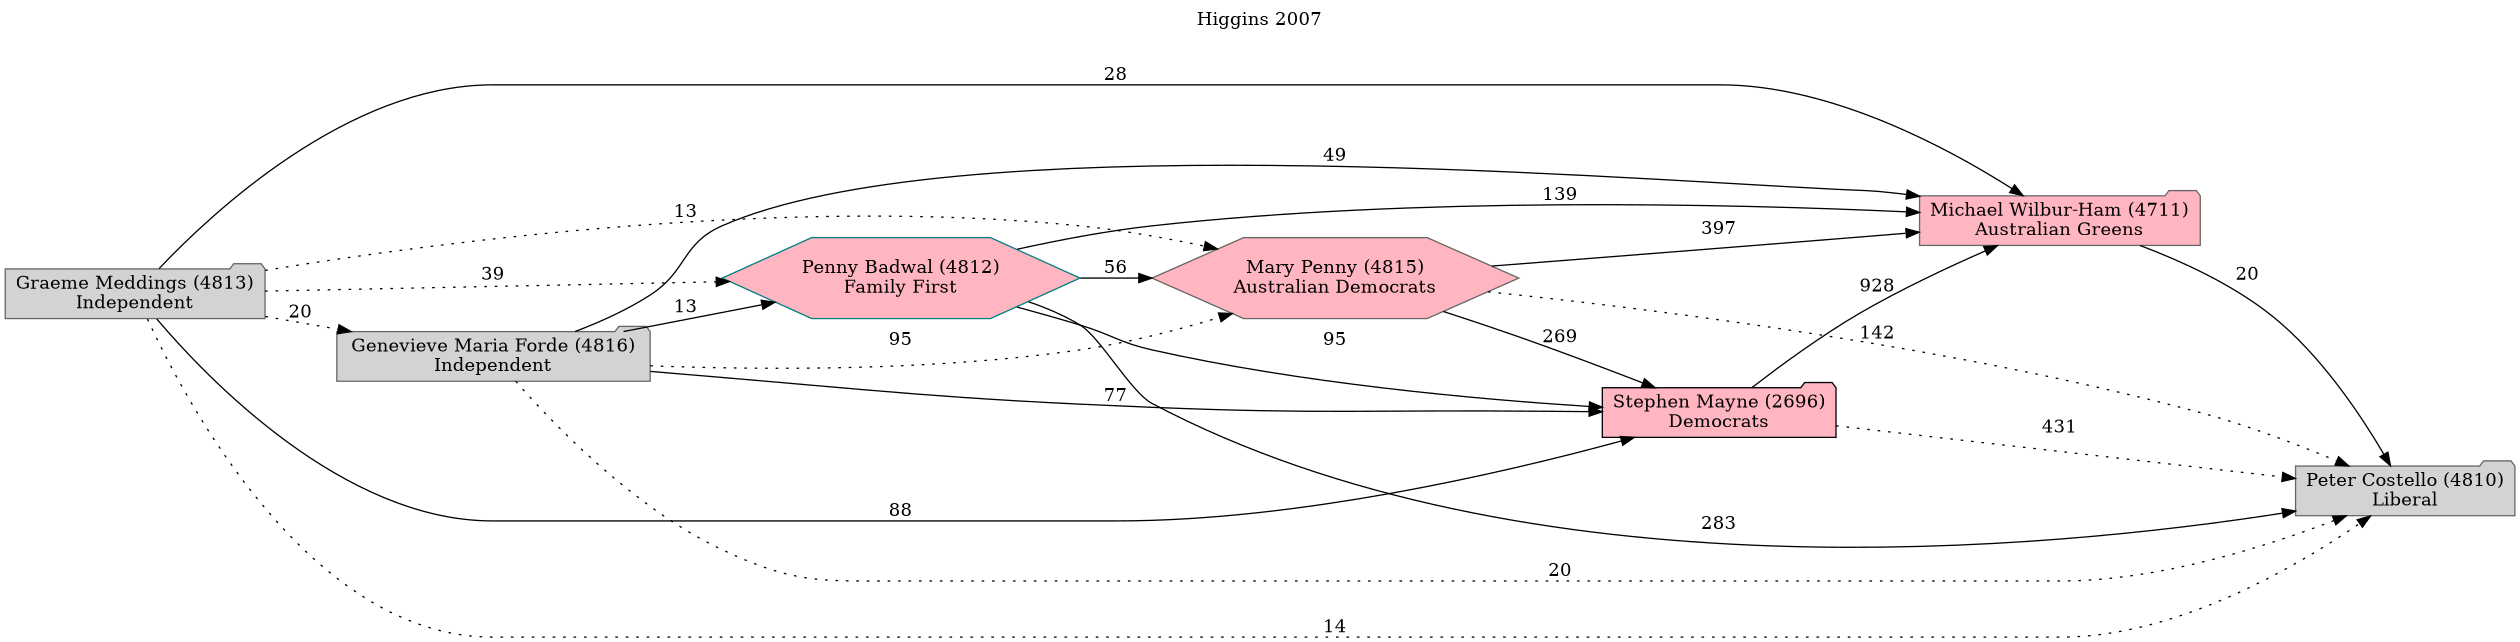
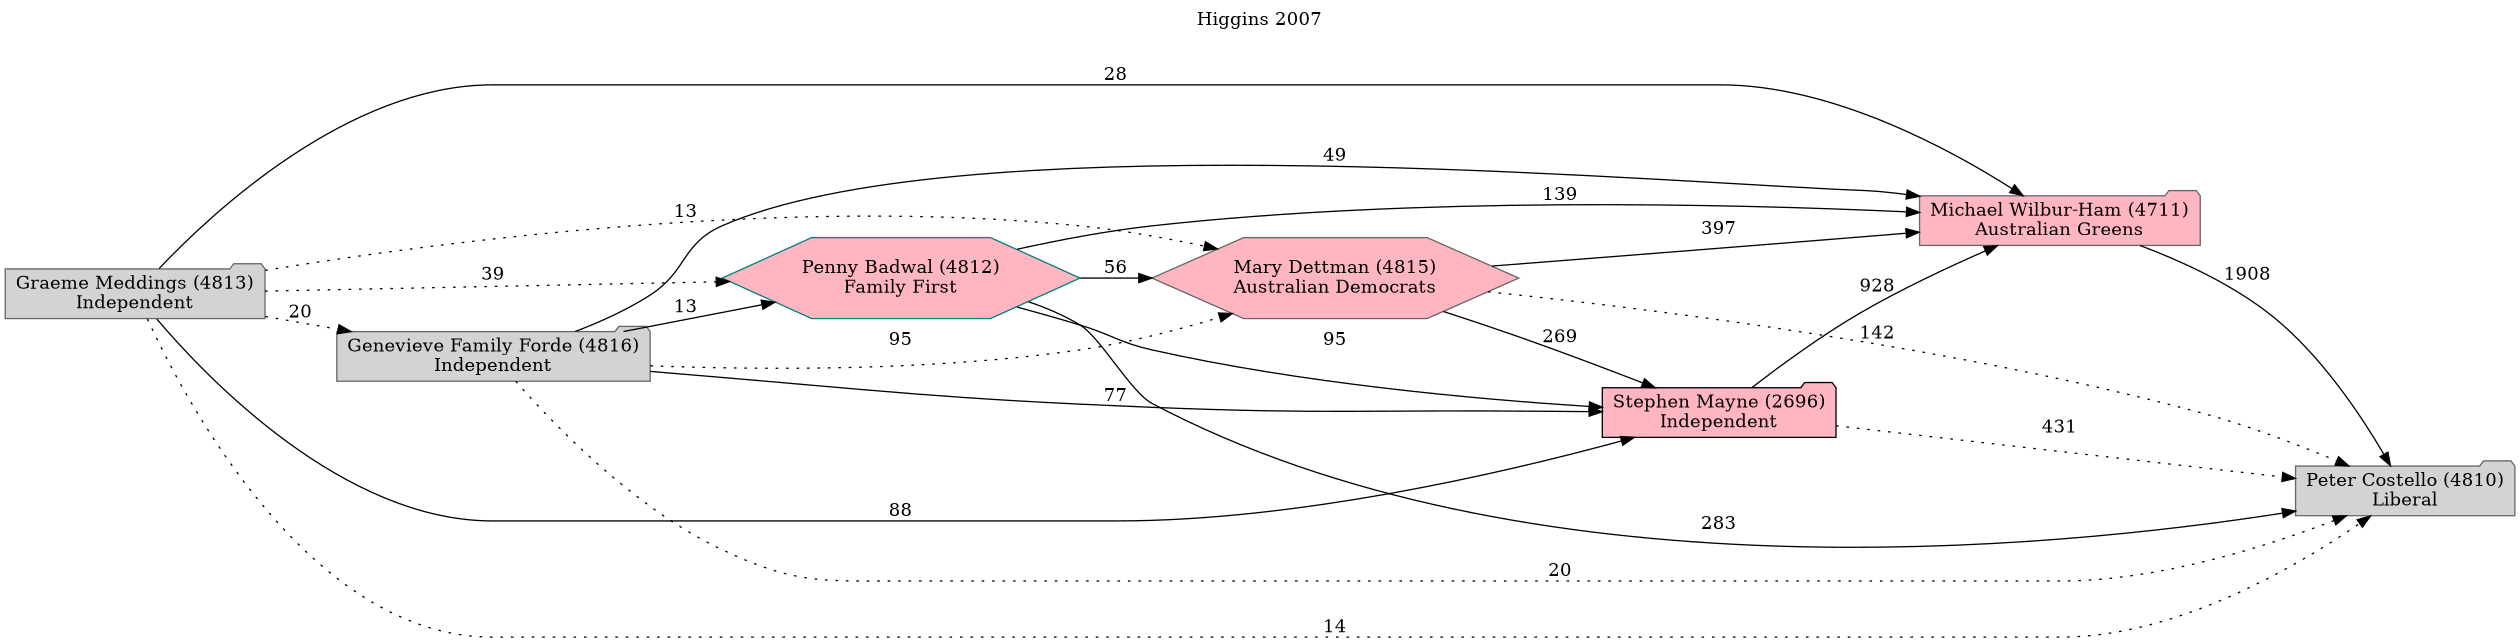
(2248, 275) -> (2248, 275)
(1335, 278) -> (1335, 278)
(494, 356) -> (494, 356)
(1719, 413) -> (1719, 413)
